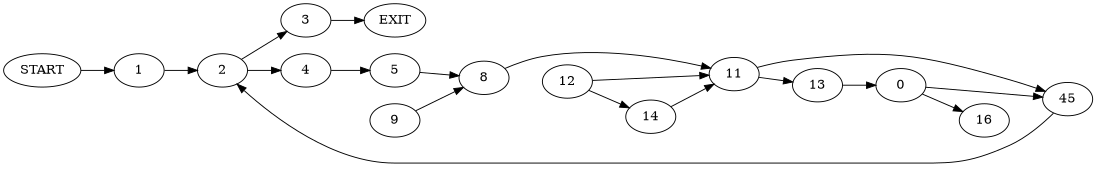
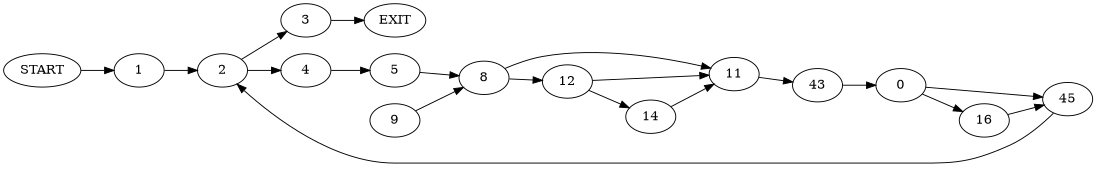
(898, 55) -> (1021, 111)
none -> (521, 79)
(818, 85) -> (818, 85)
